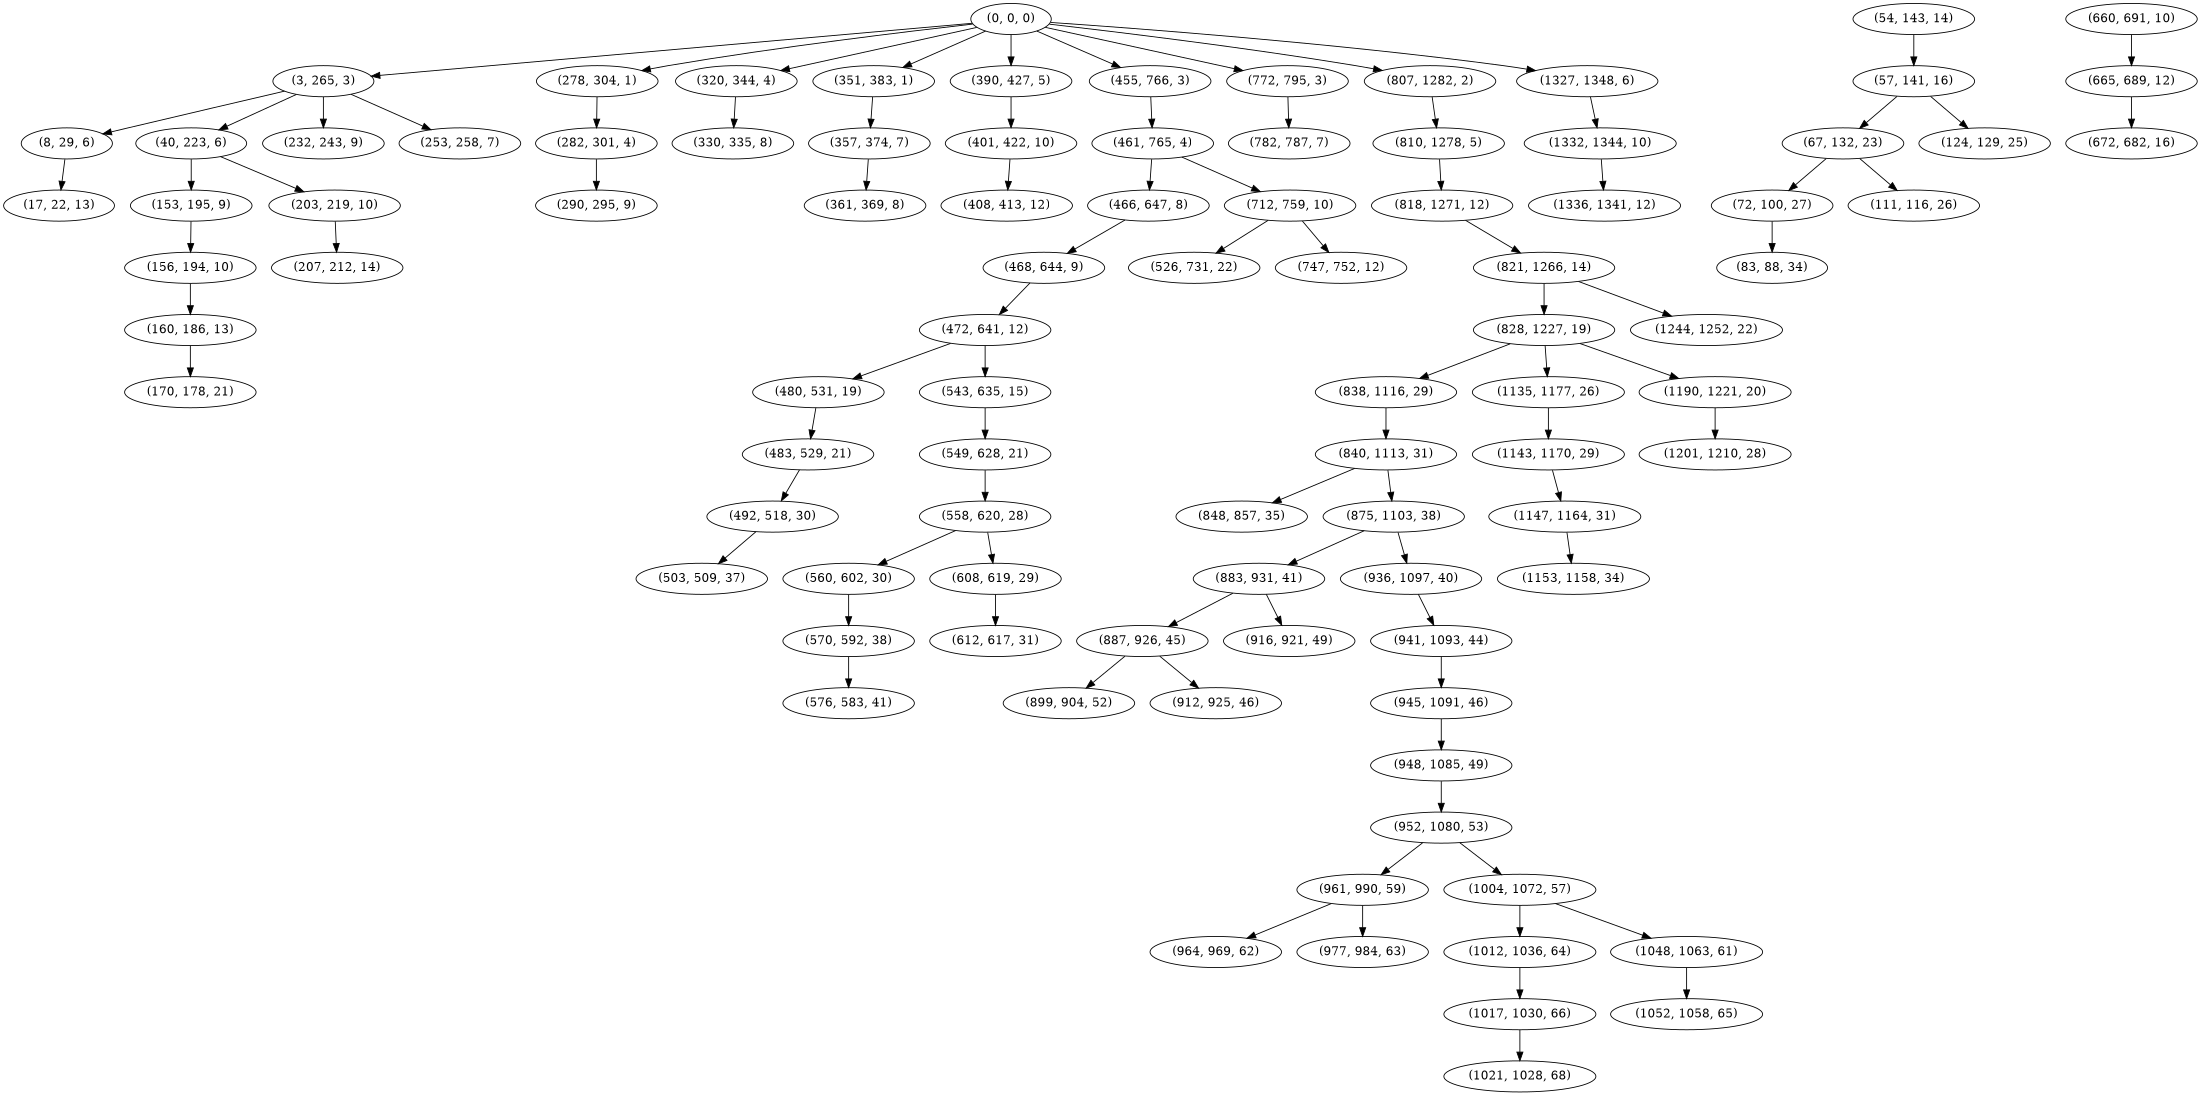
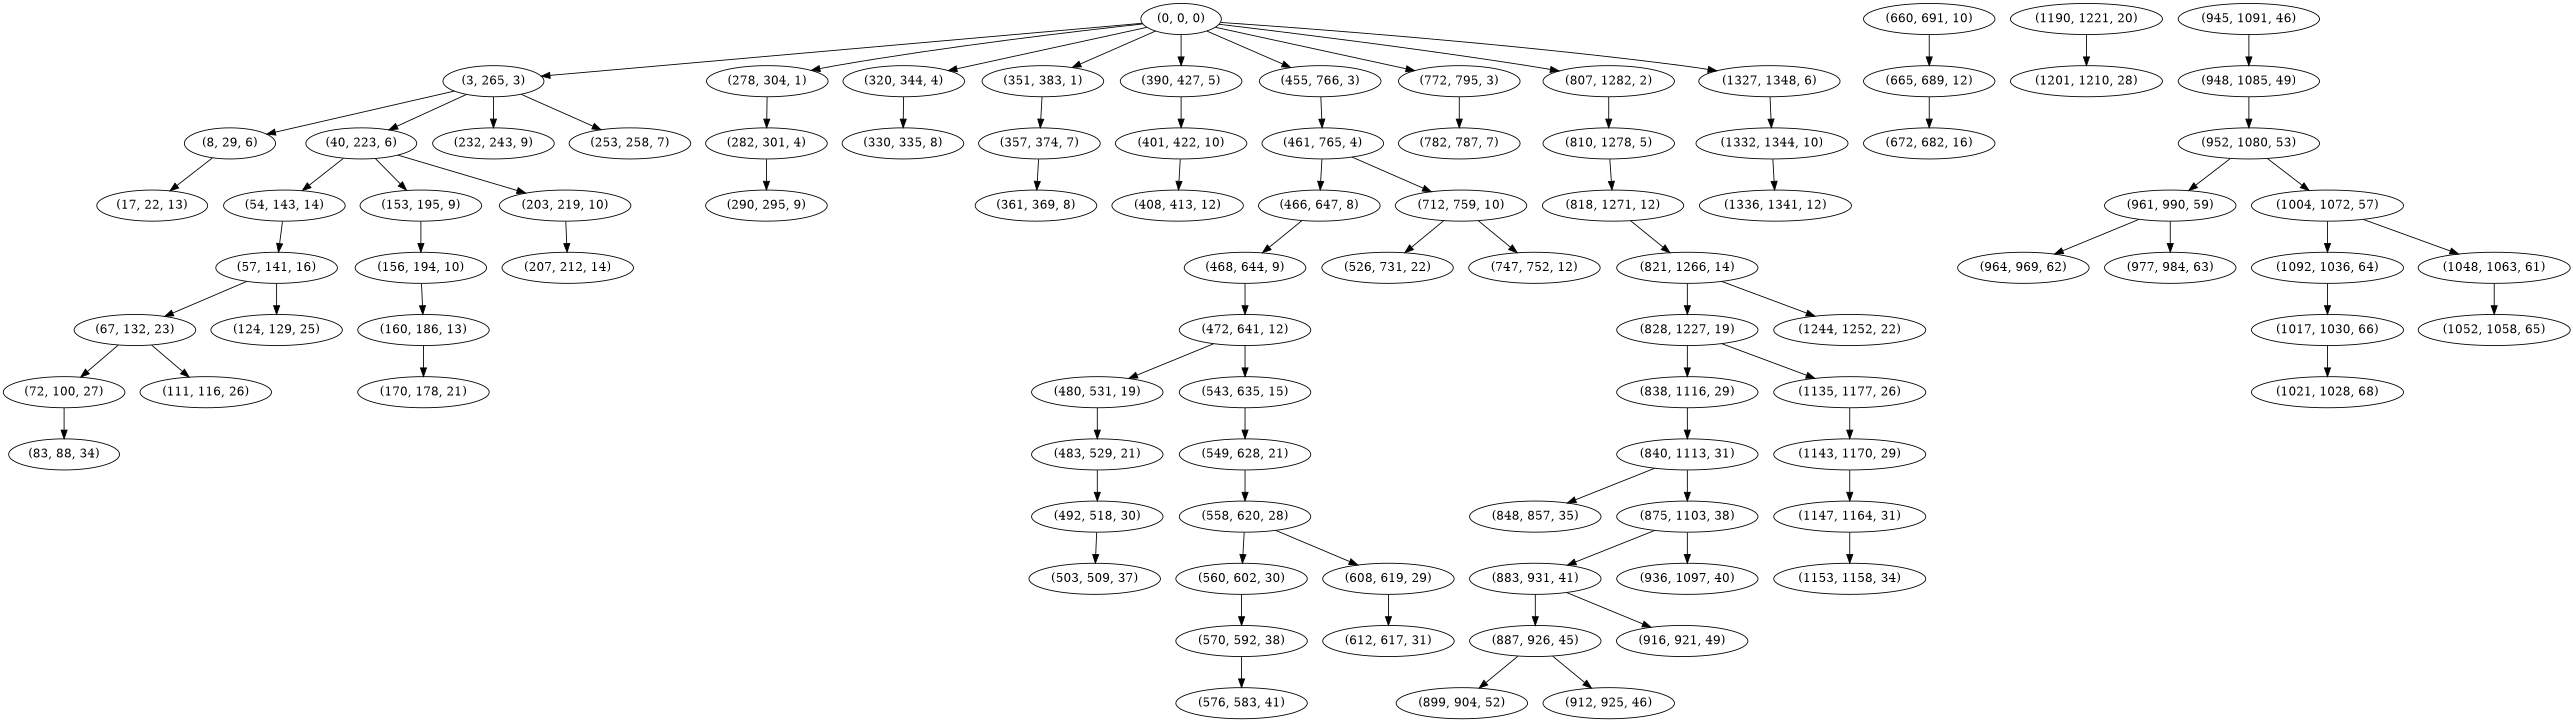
none -> (326, 172)
(1625, 360) -> none
(1441, 641) -> none
(1520, 952) -> (2327, 268)
